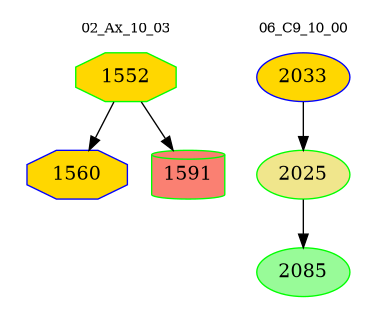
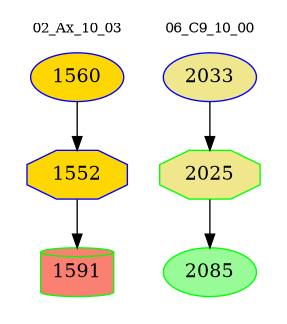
(126, 77) -> (77, 175)
(303, 77) -> (210, 77)
(105, 120) -> (77, 119)
(77, 175) -> (77, 77)
(303, 175) -> (210, 175)
